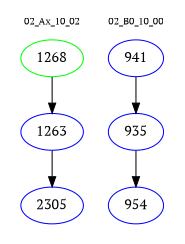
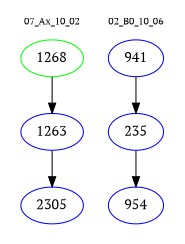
(52, 22) -> (52, 22)
(136, 22) -> (136, 22)
(136, 132) -> (136, 132)
